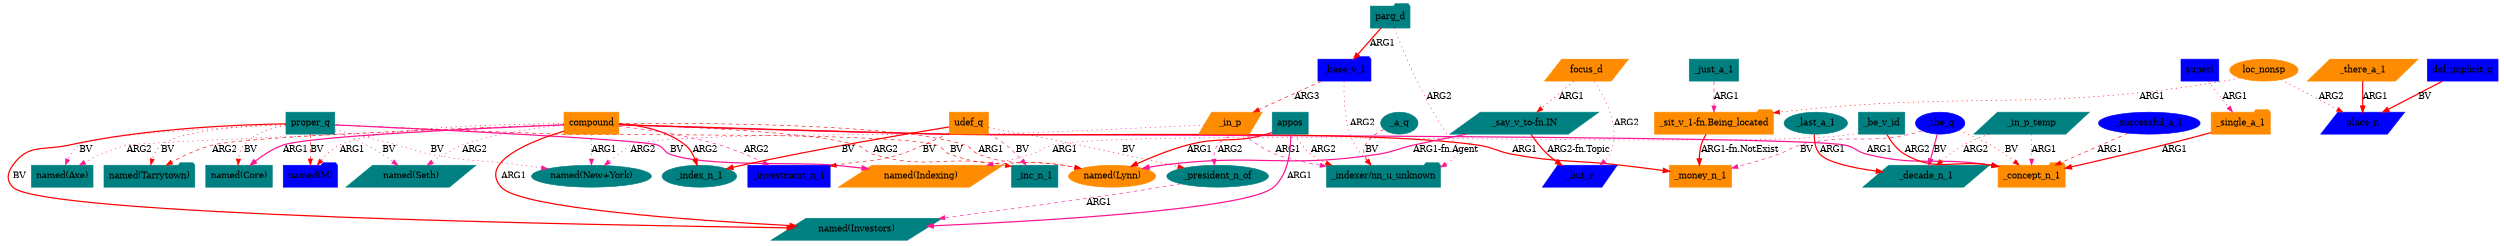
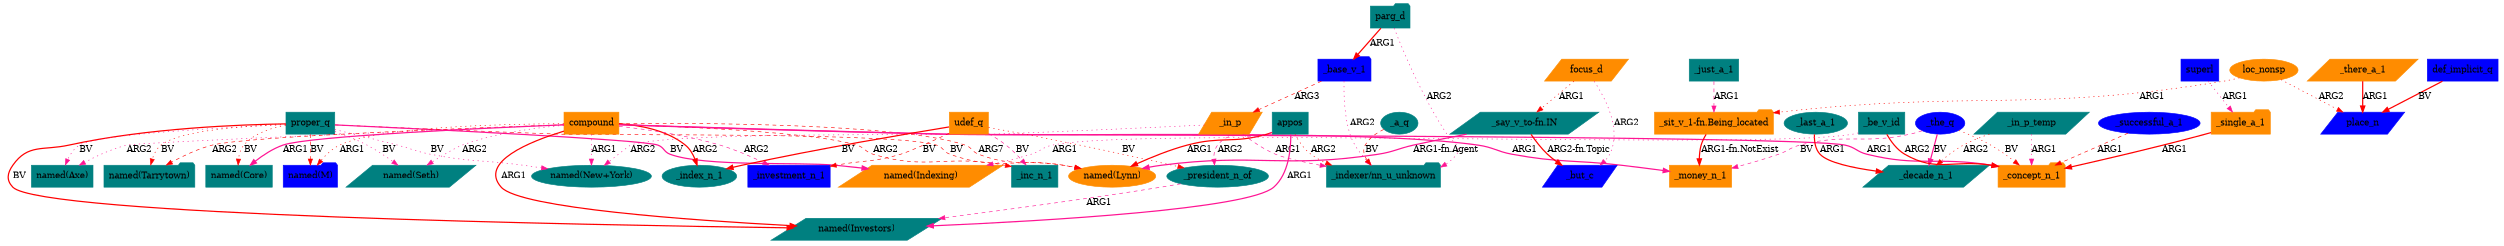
(1142, 135) -> (1142, 135)
(991, 150) -> (991, 150)
